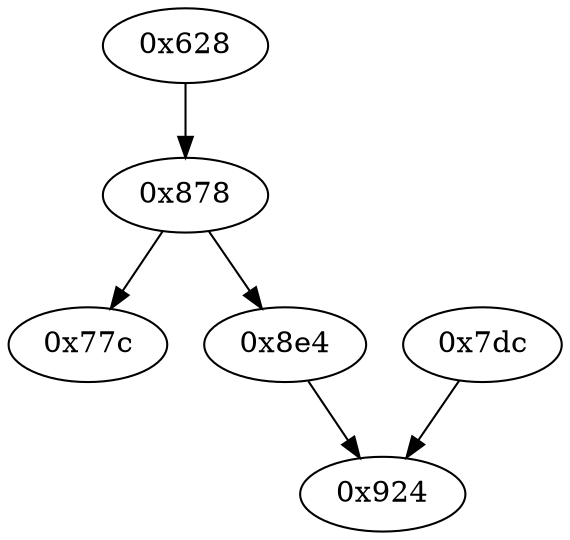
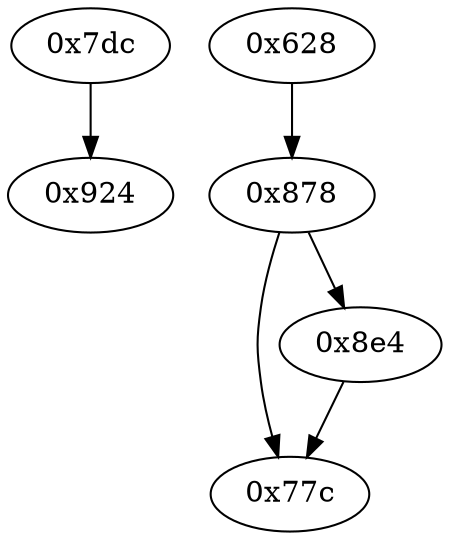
(328, 411) -> (330, 410)
